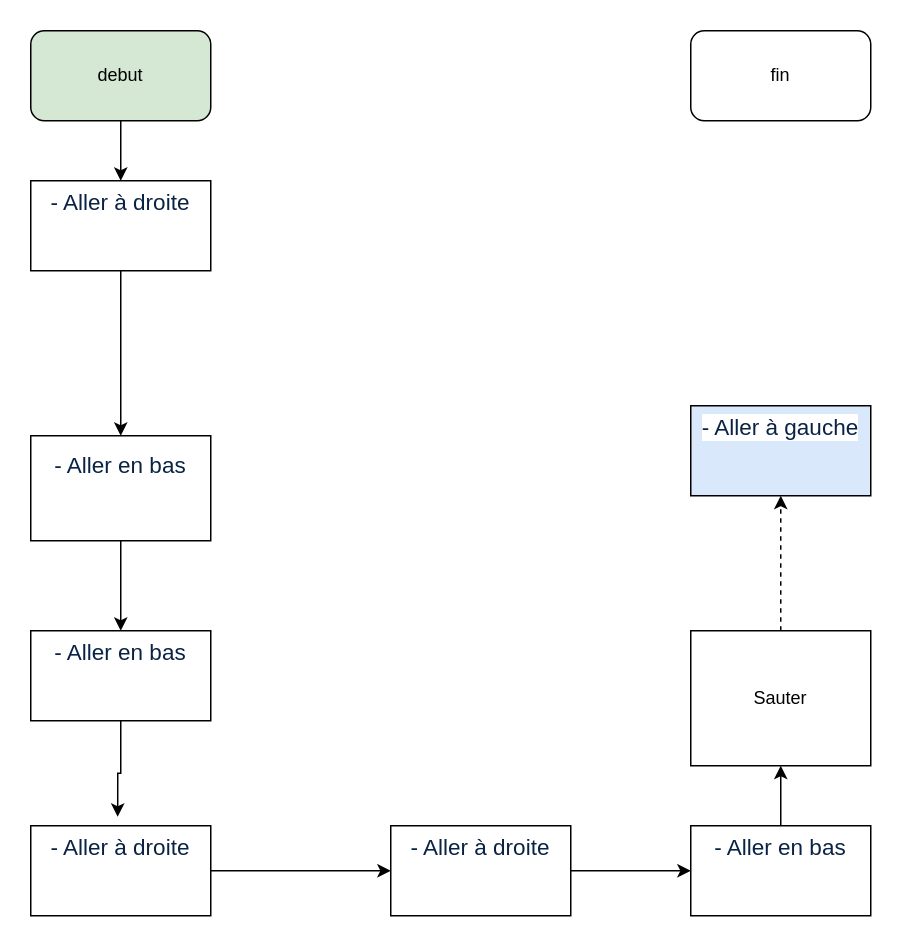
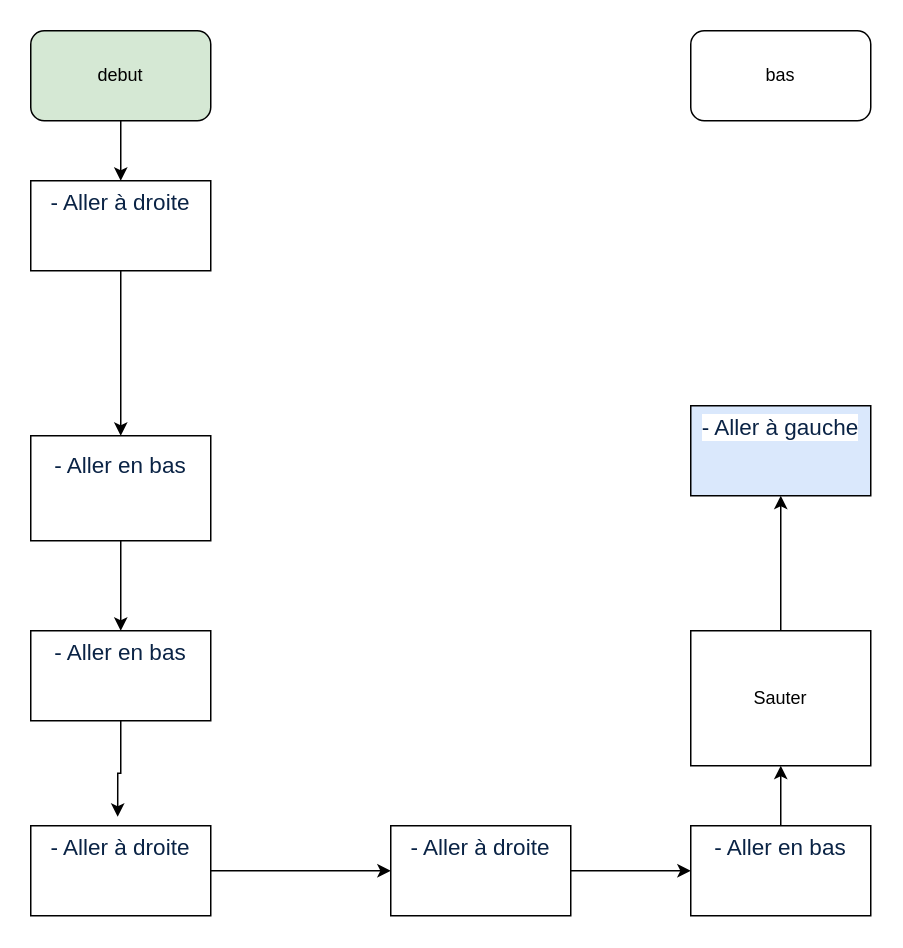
(781, 76) -> (781, 76)
(781, 567) -> (781, 567)
